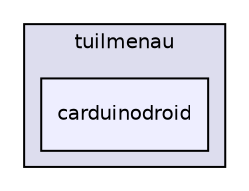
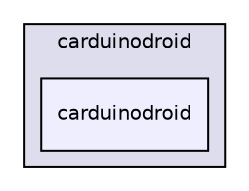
(125, 43) -> (125, 43)
